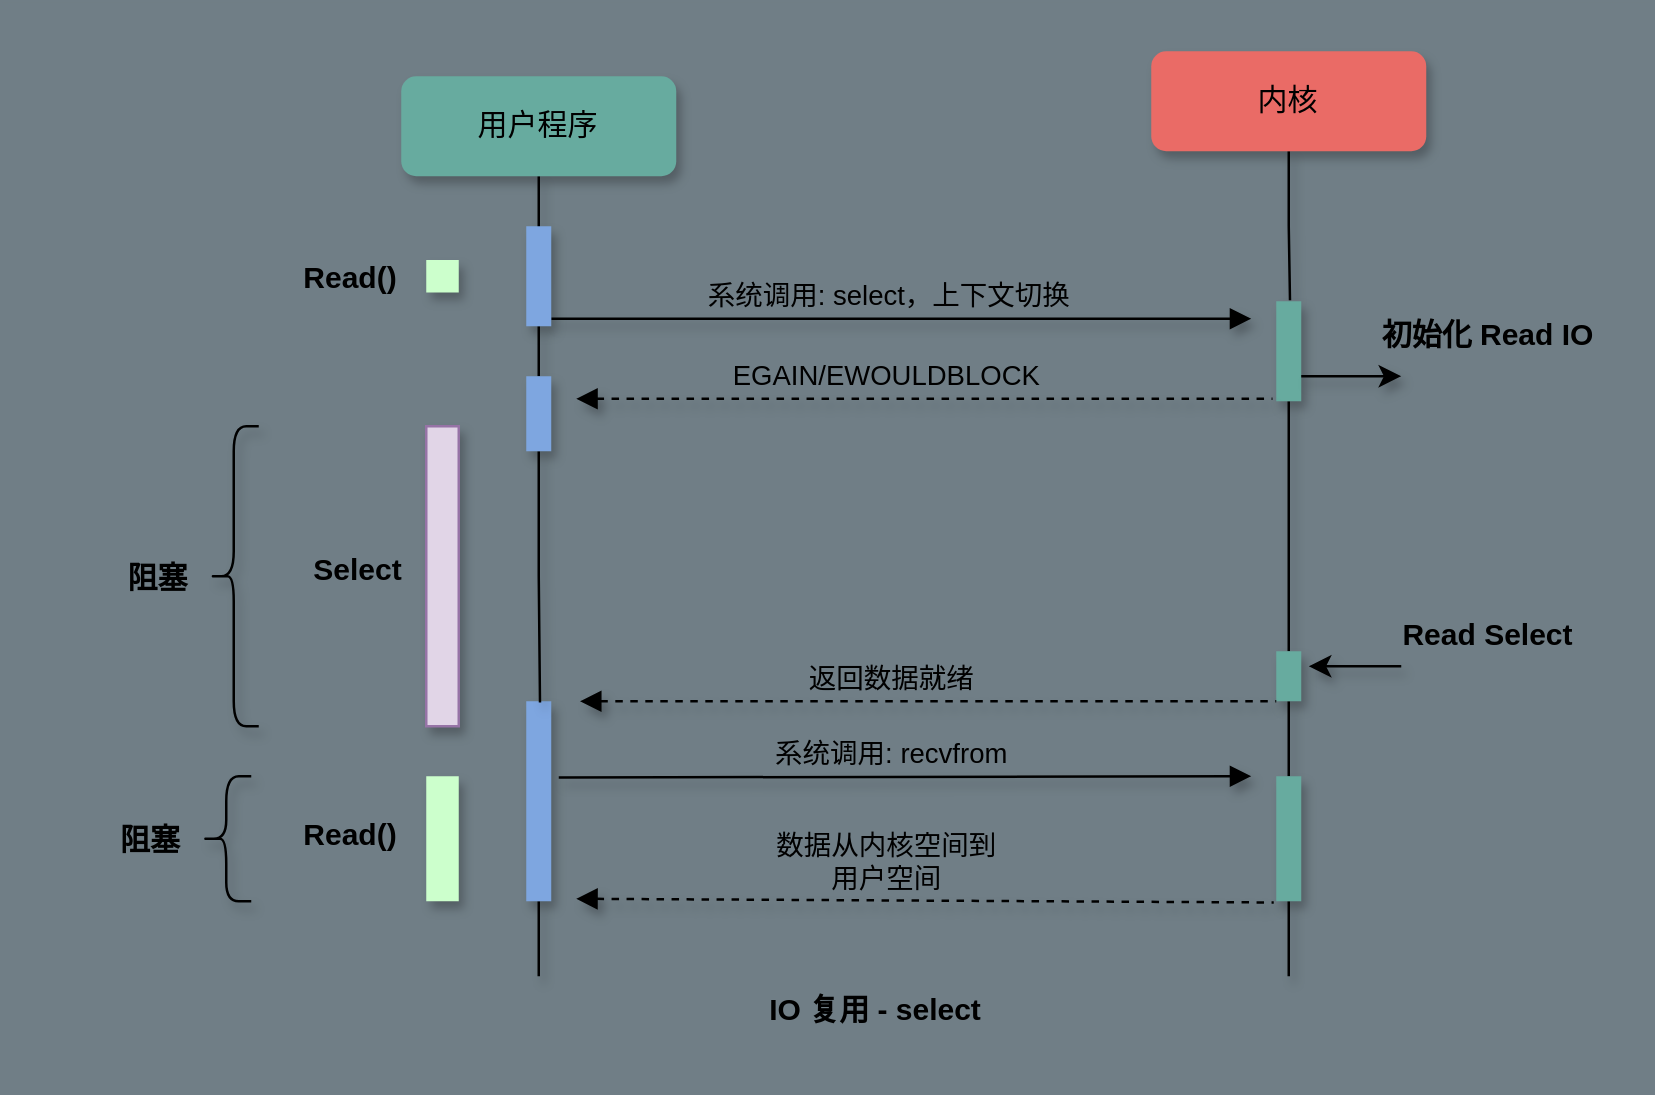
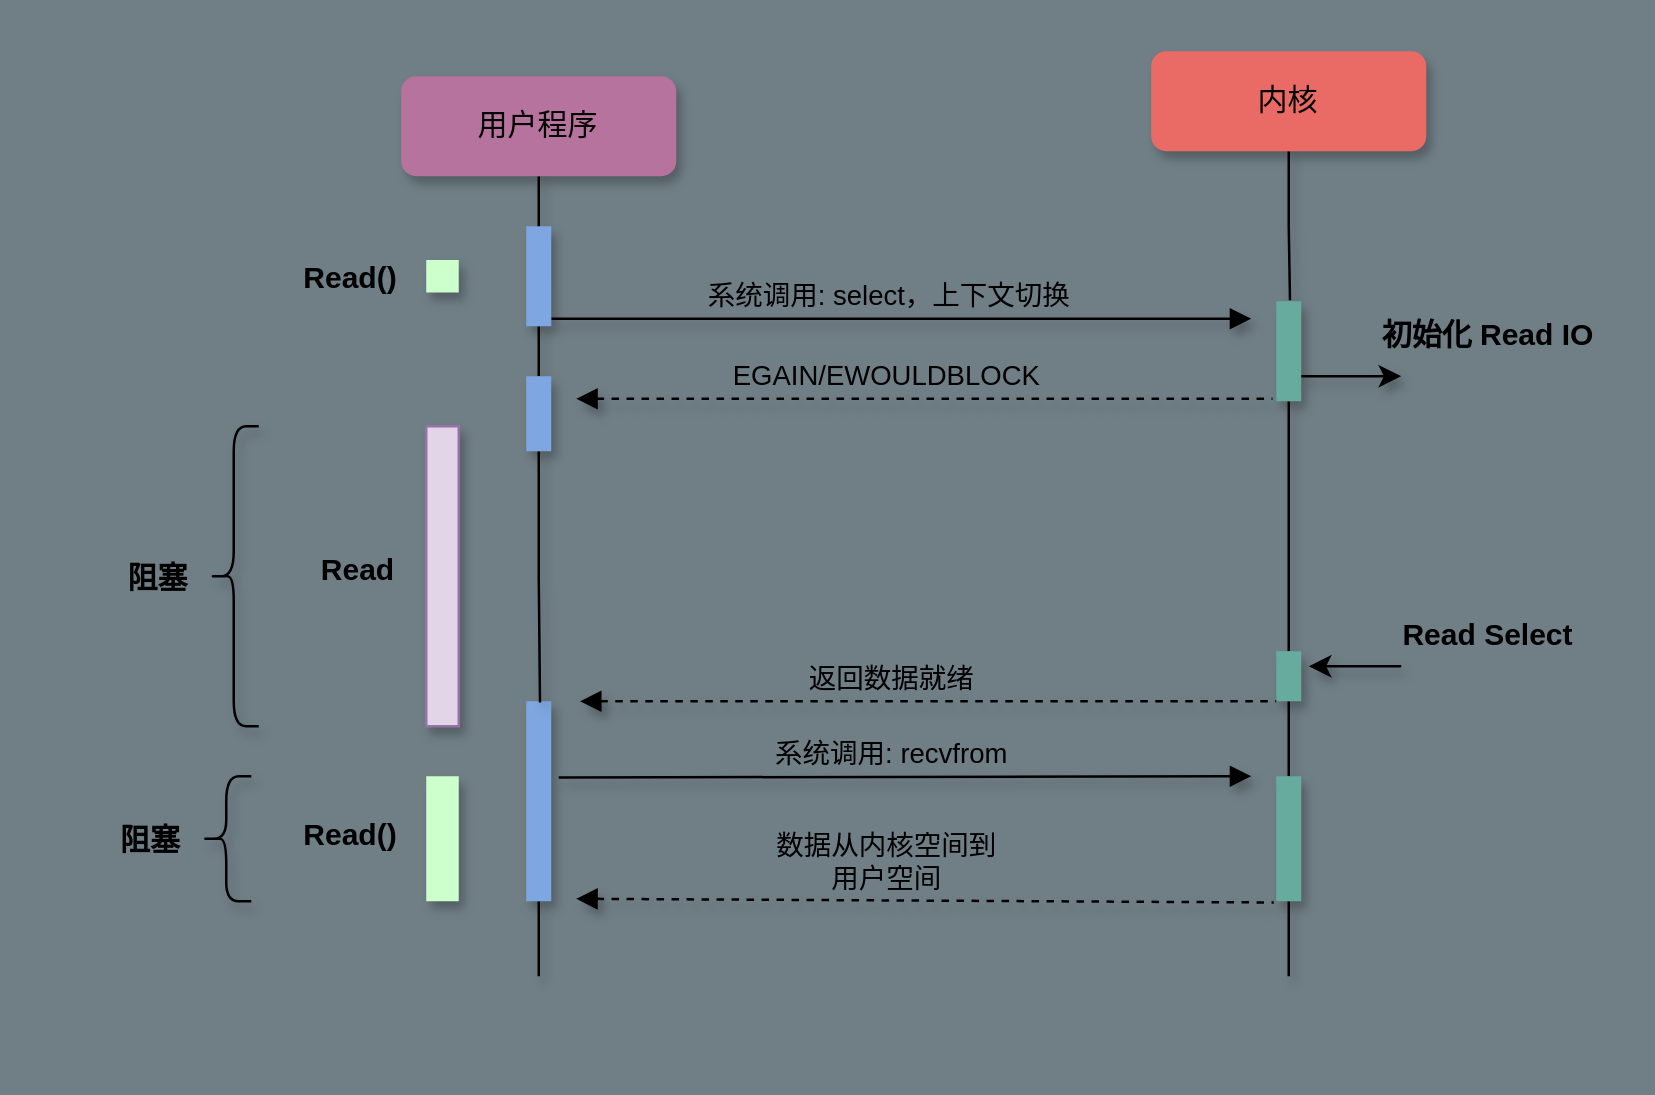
(539, 126) -> (539, 126)
(358, 570) -> (358, 570)
(876, 1009) -> none
